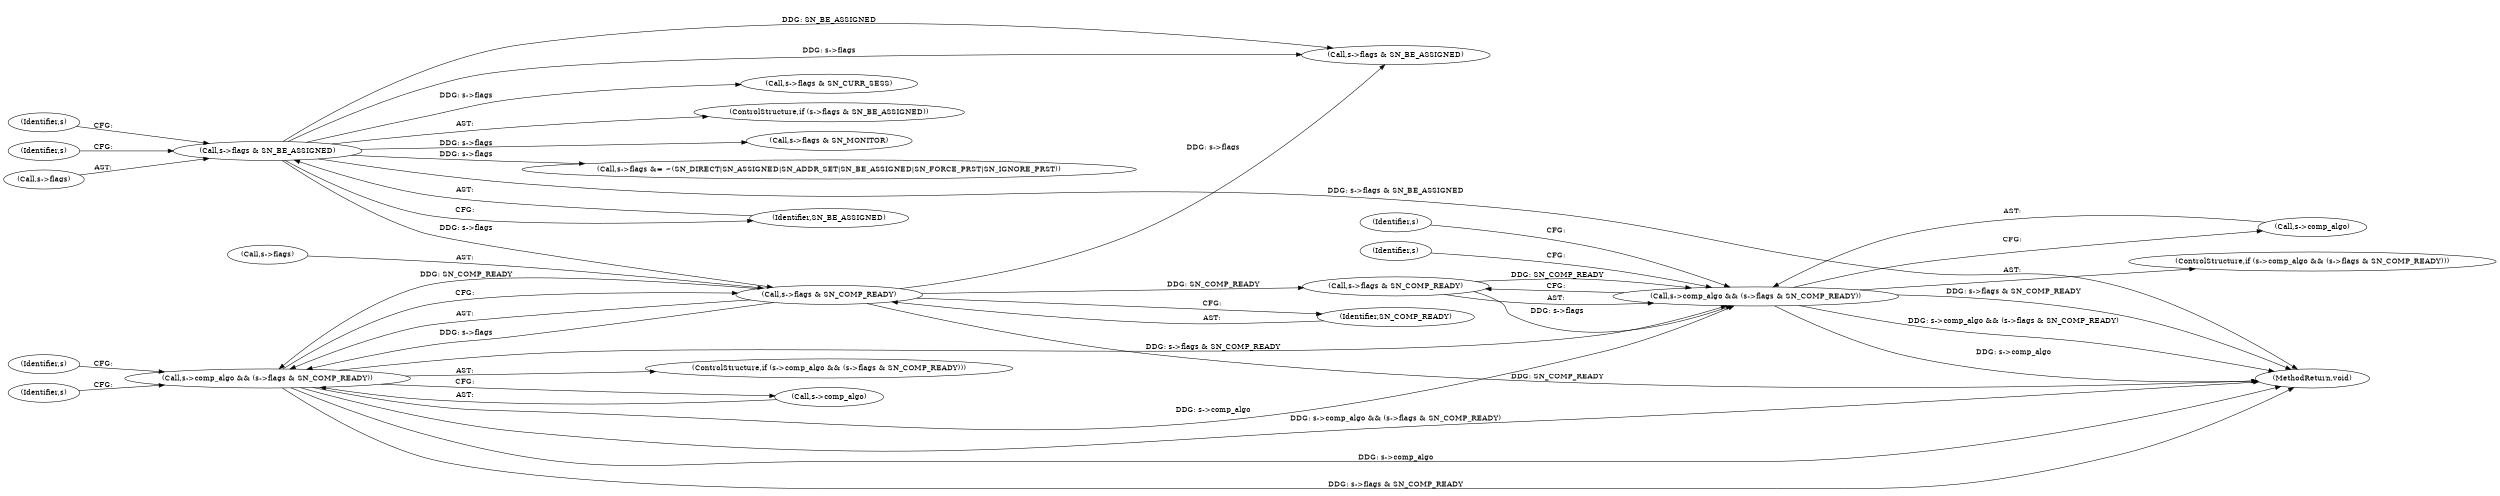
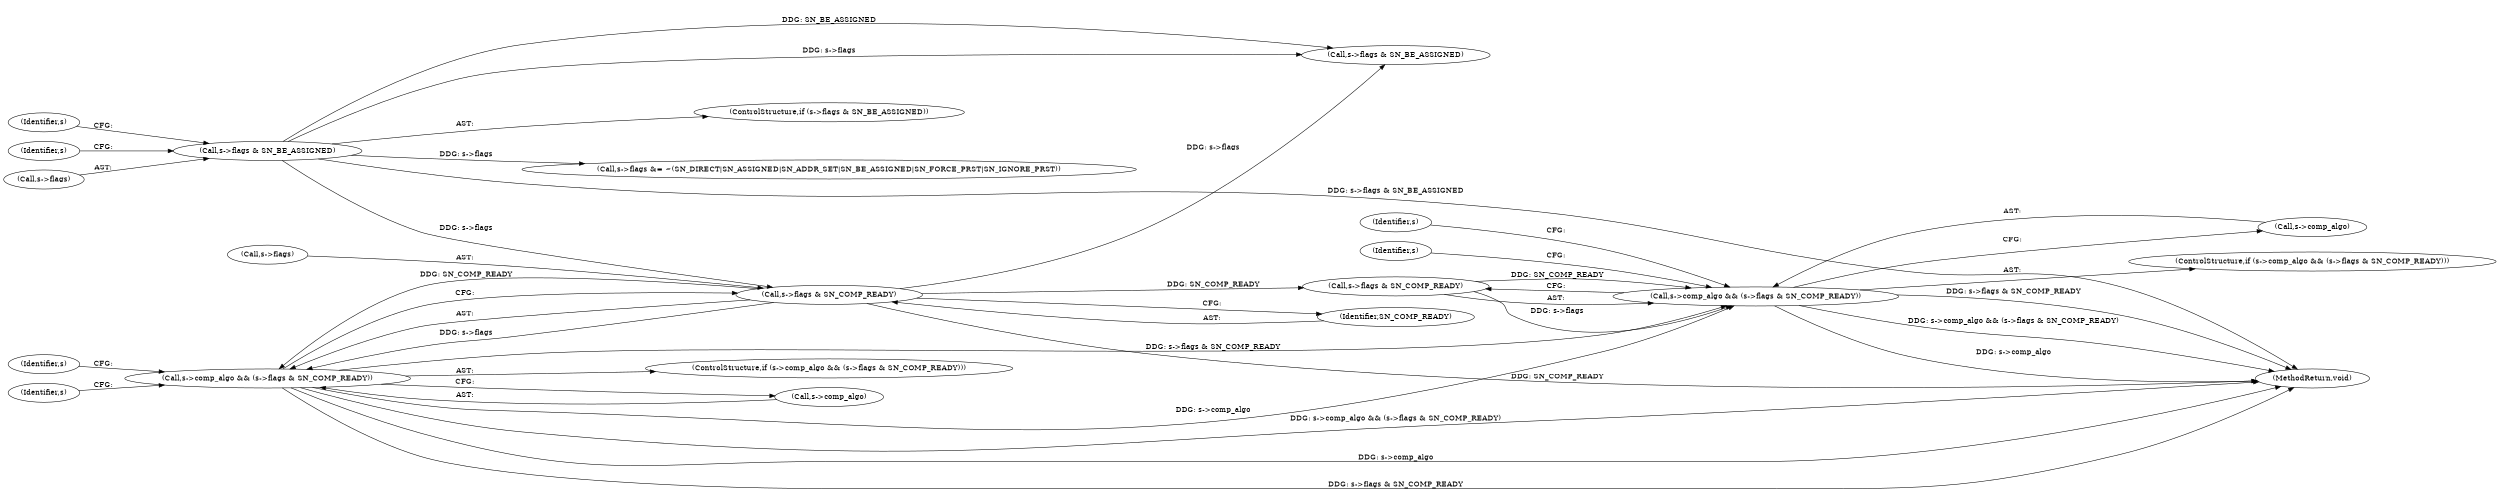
(829, 84) -> none
(829, 141) -> none
(829, 218) -> none
